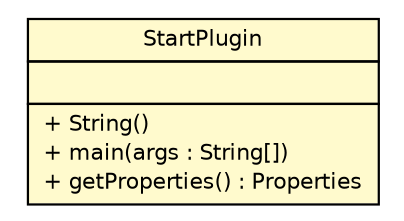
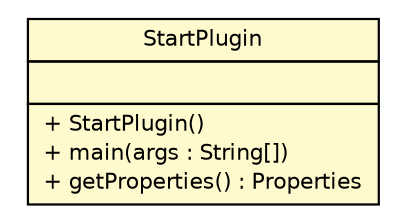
(97, 124) -> (125, 124)
